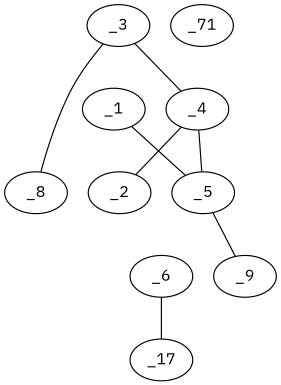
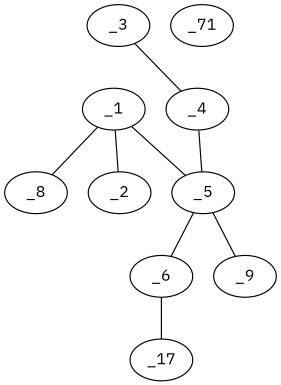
(64, 104) -> (75, 151)
(164, 145) -> (117, 151)
none -> (182, 235)
